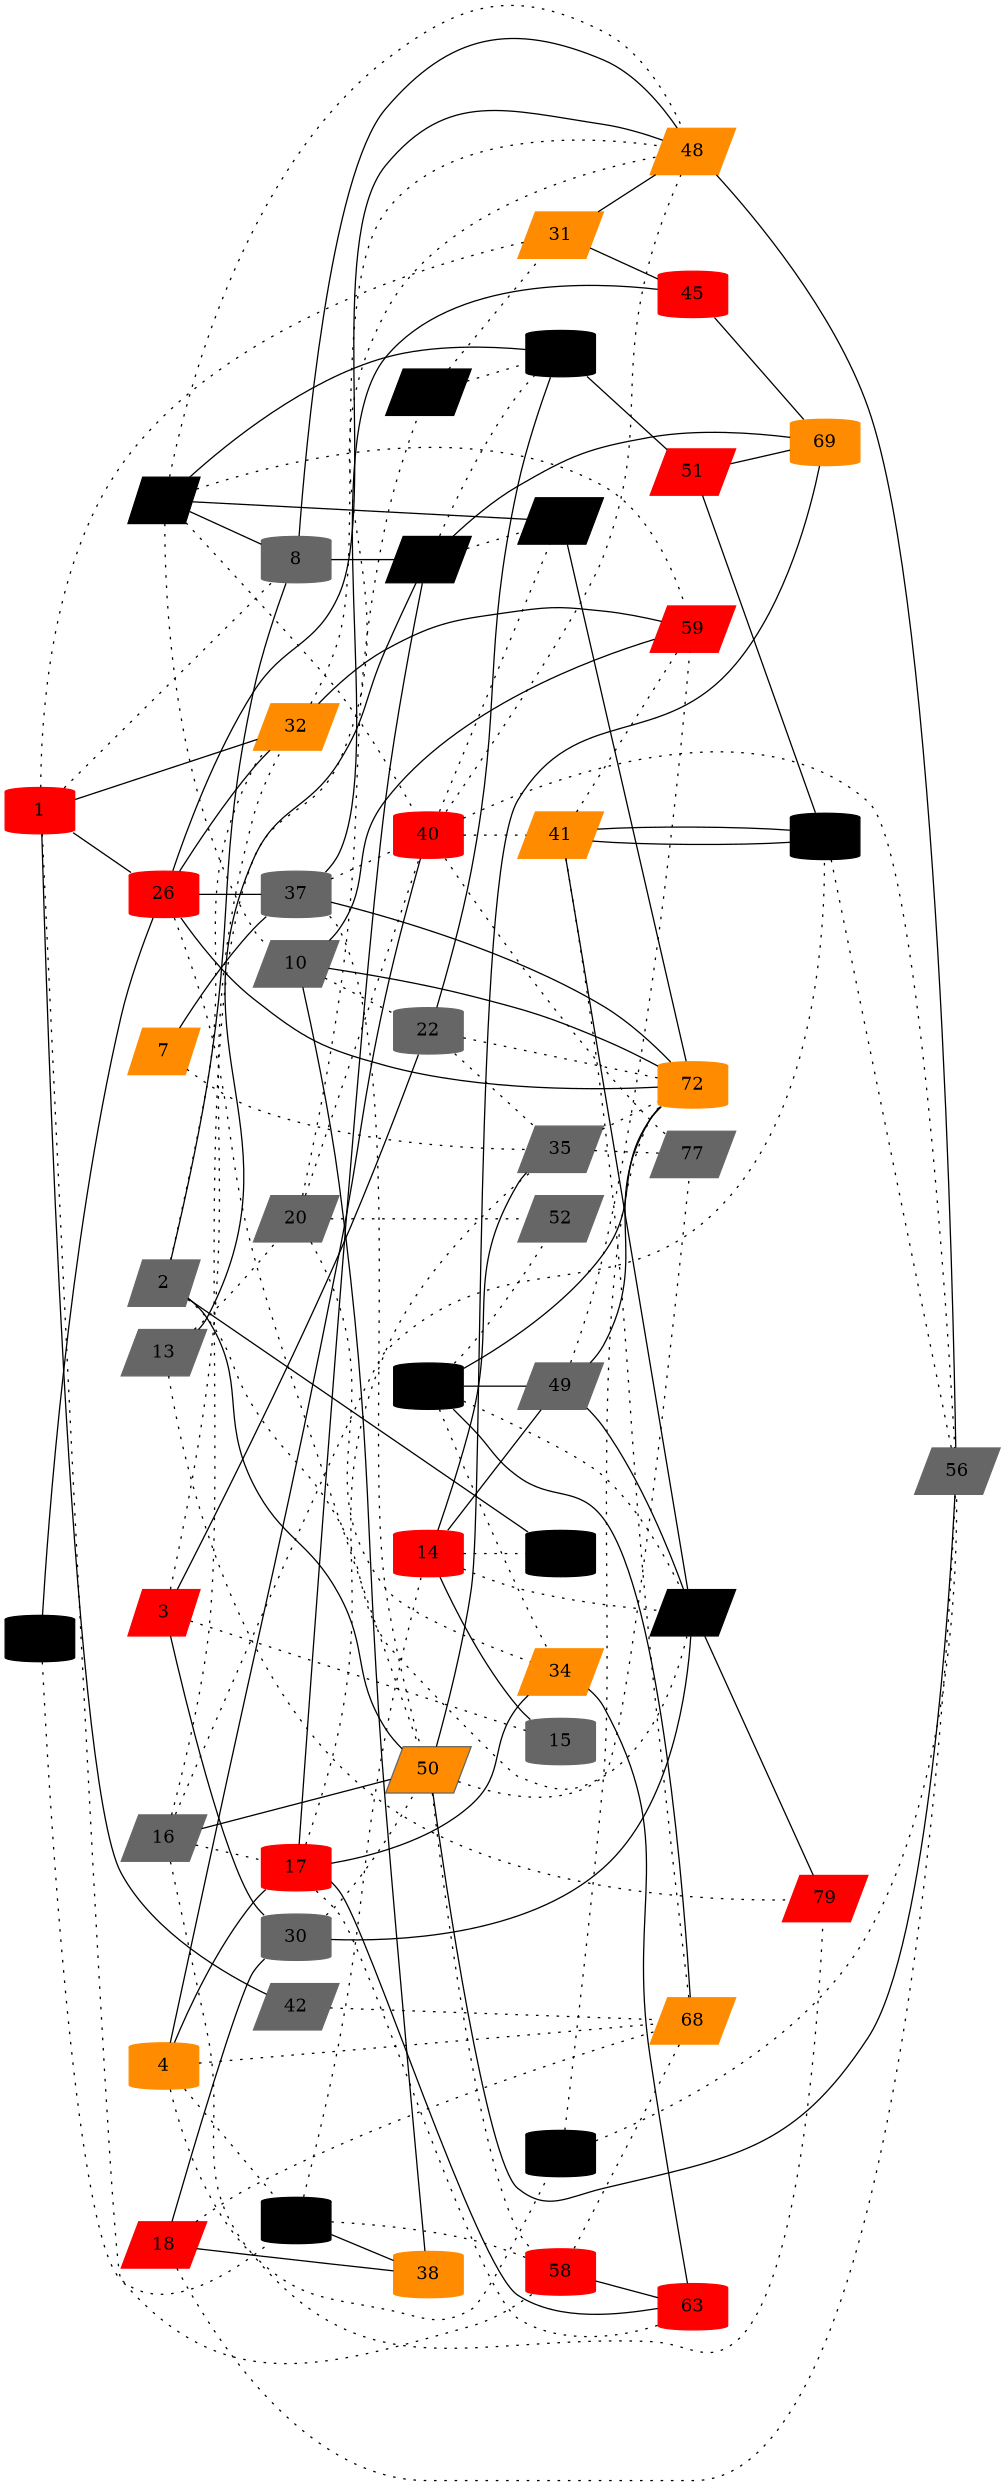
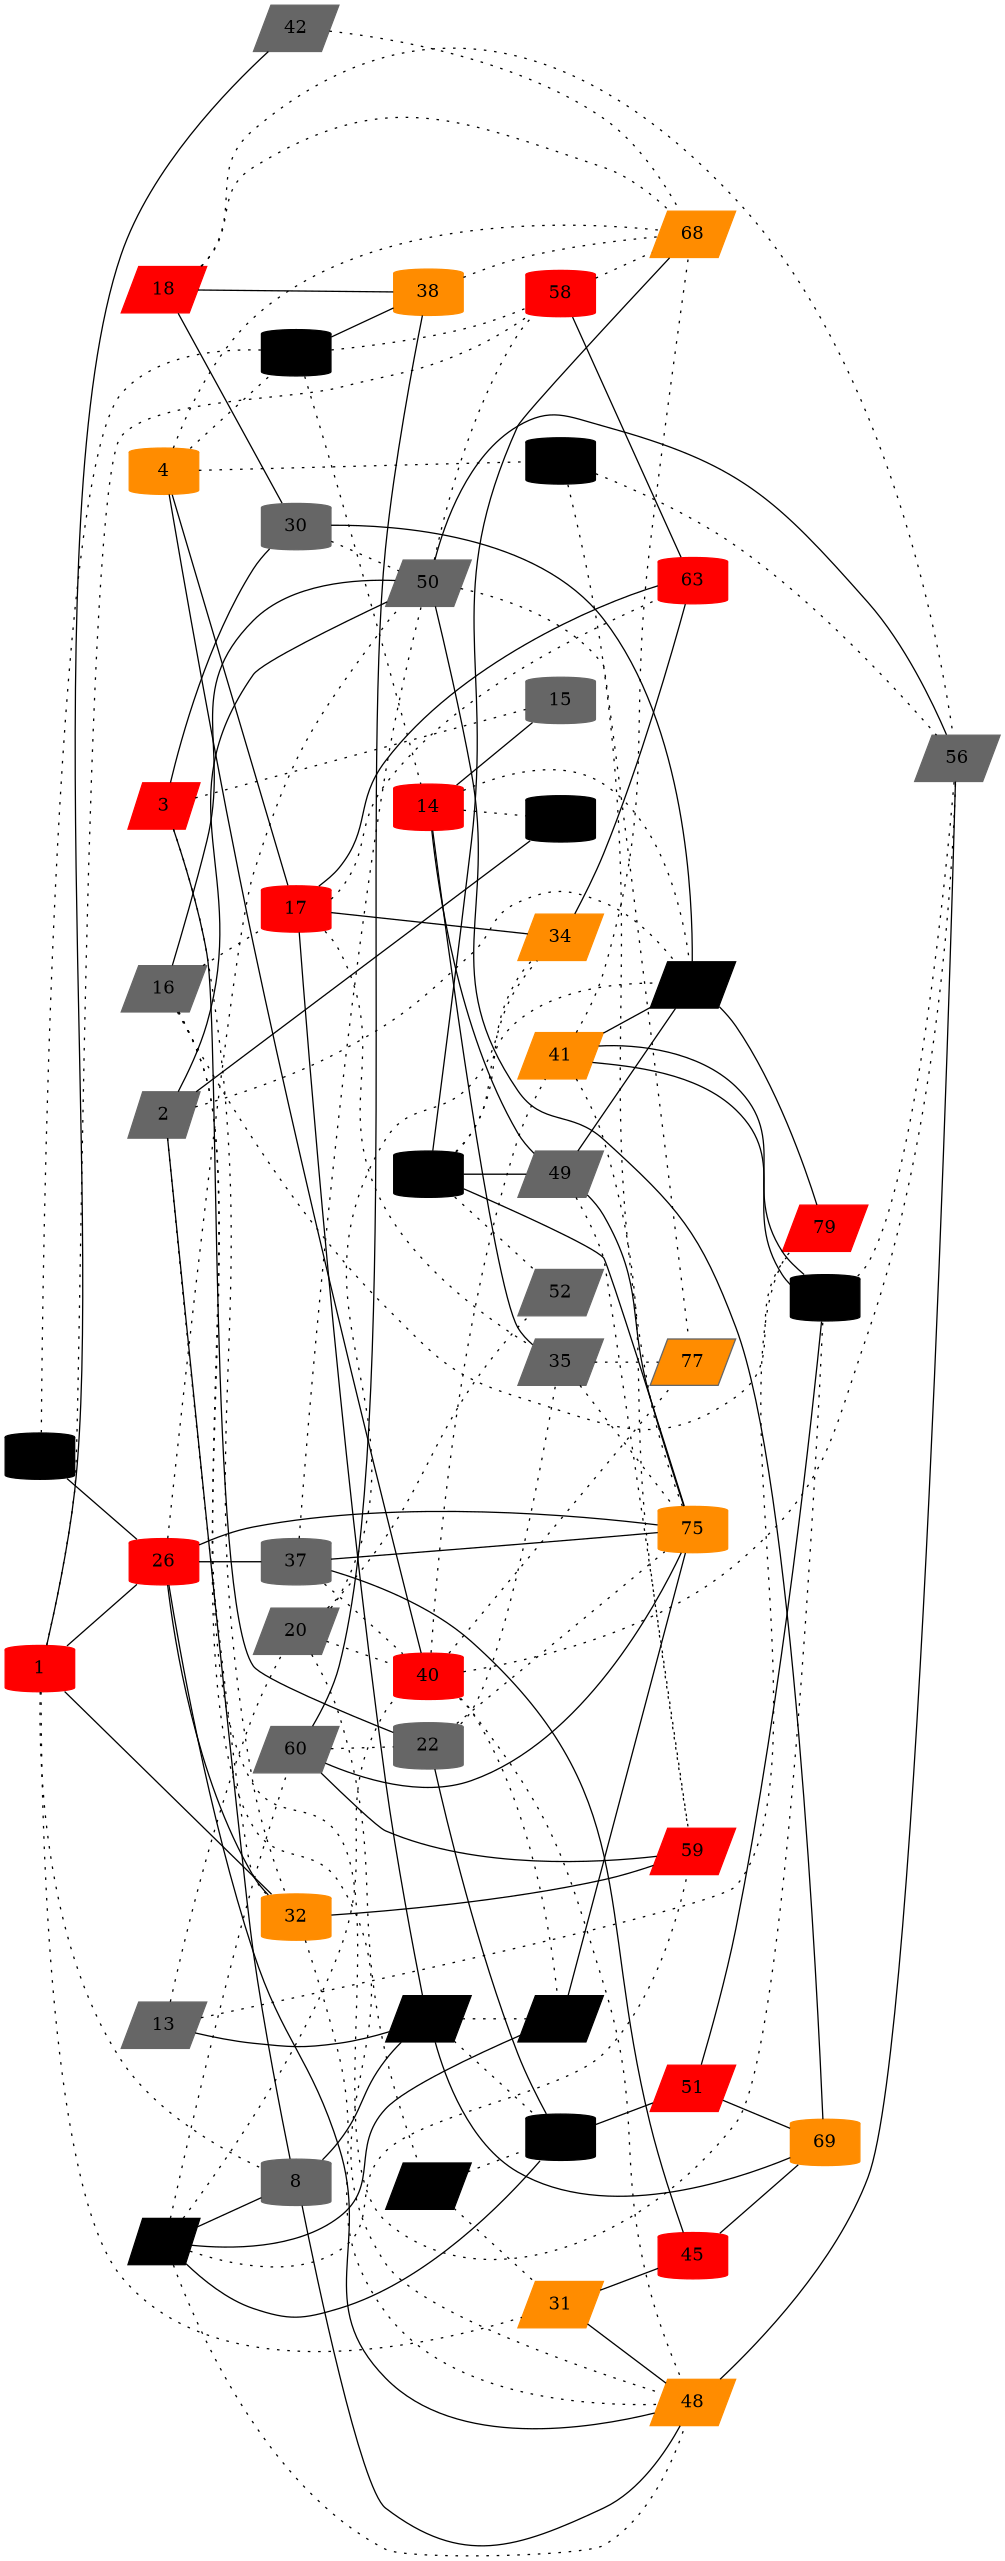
none -> (559, 250)
(296, 727) -> (296, 1917)
(296, 964) -> (296, 1750)
(164, 1051) -> none
(693, 1085) -> (693, 1529)
(693, 1154) -> (693, 1362)
(428, 1770) -> (428, 583)
